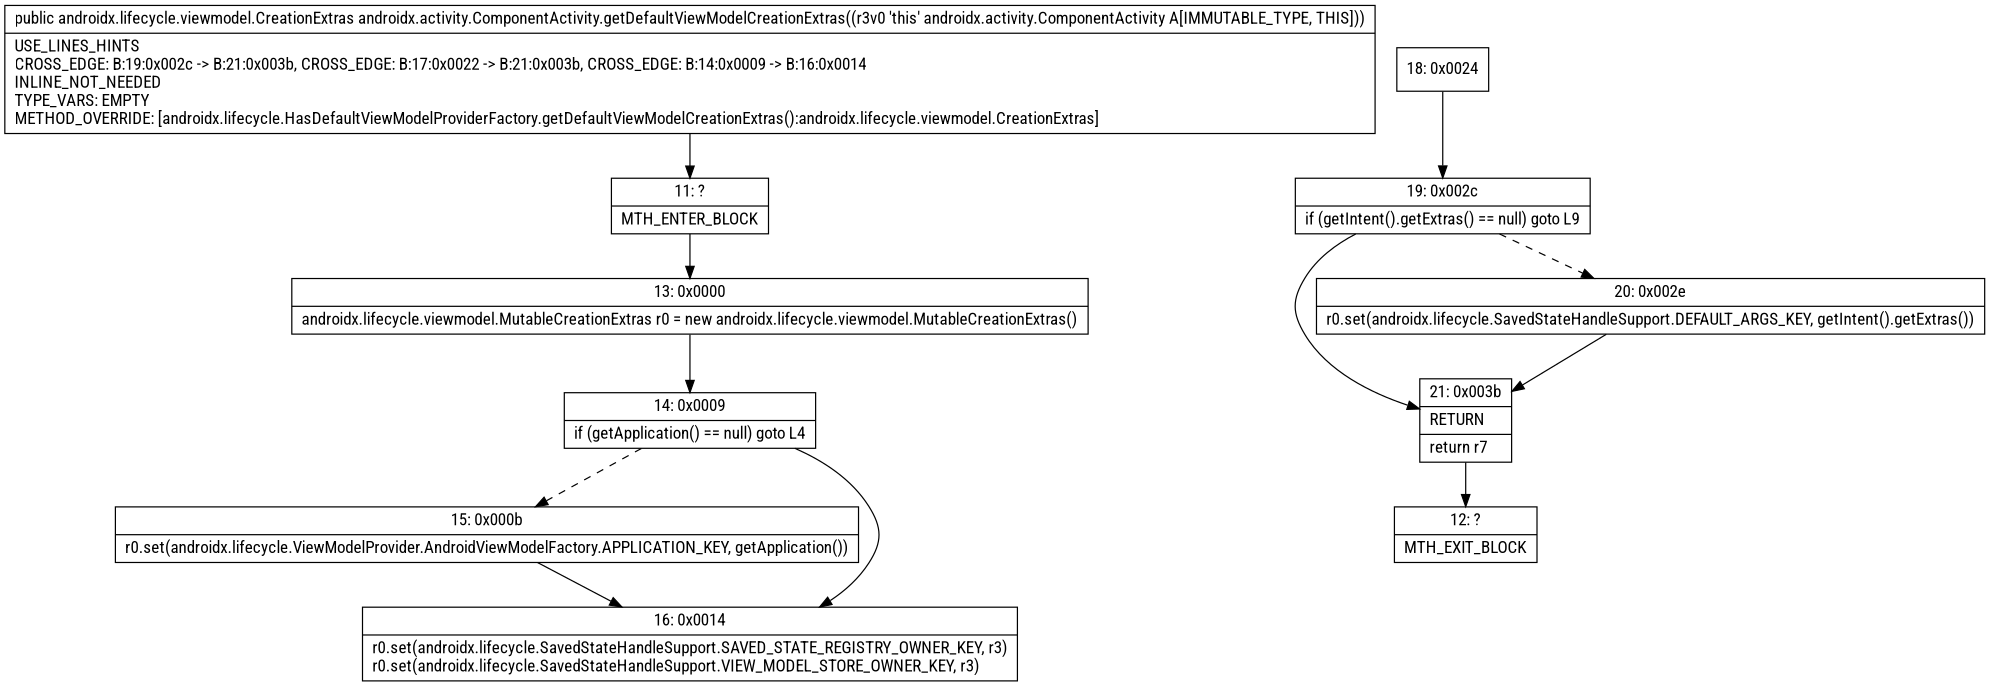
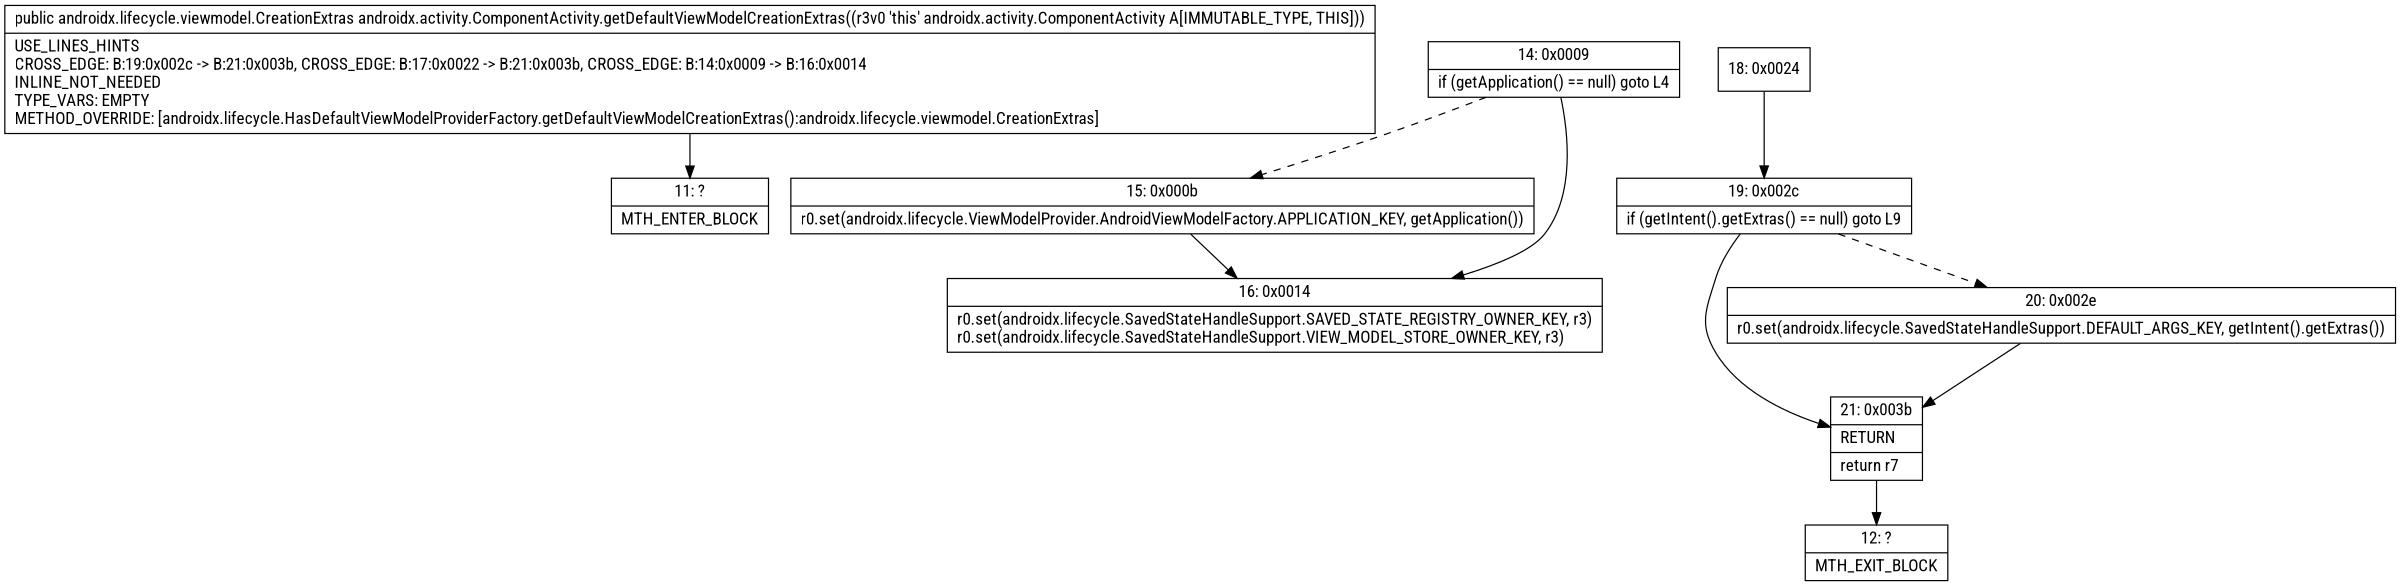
(690, 306) -> none
